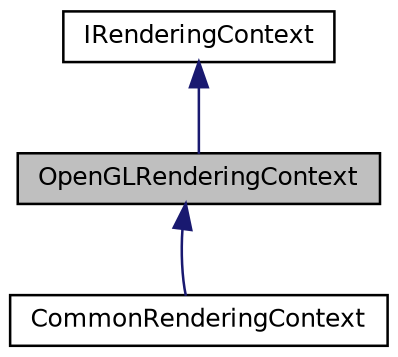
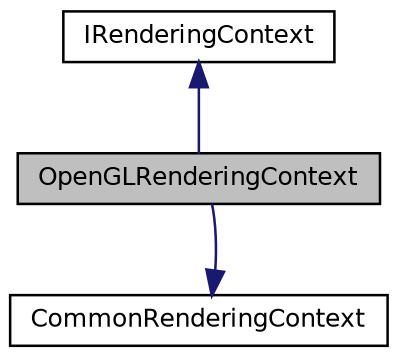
(182, 263) -> (216, 237)
